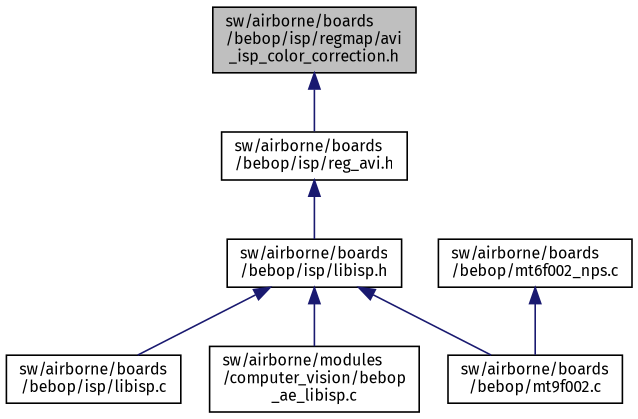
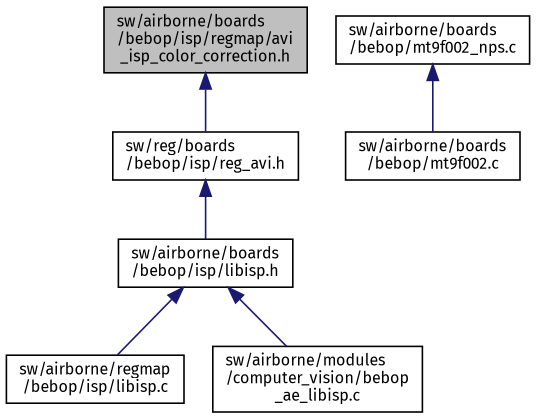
(314, 156) -> (206, 156)
(535, 263) -> (433, 40)
(432, 325) -> none
(94, 379) -> (95, 379)
